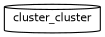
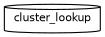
(52, 19) -> (52, 19)
